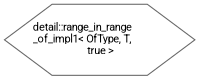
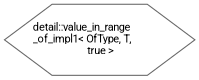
(100, 40) -> (100, 40)
